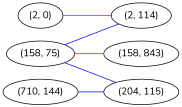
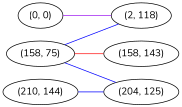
(41, 16) -> (41, 16)
(141, 16) -> (141, 16)
(141, 54) -> (141, 54)
(41, 92) -> (41, 92)
(141, 92) -> (141, 92)
